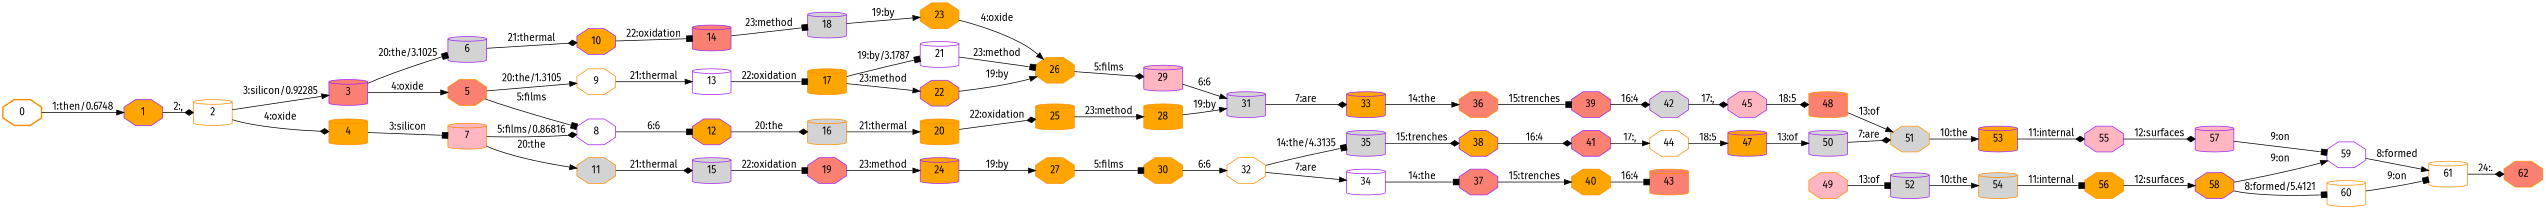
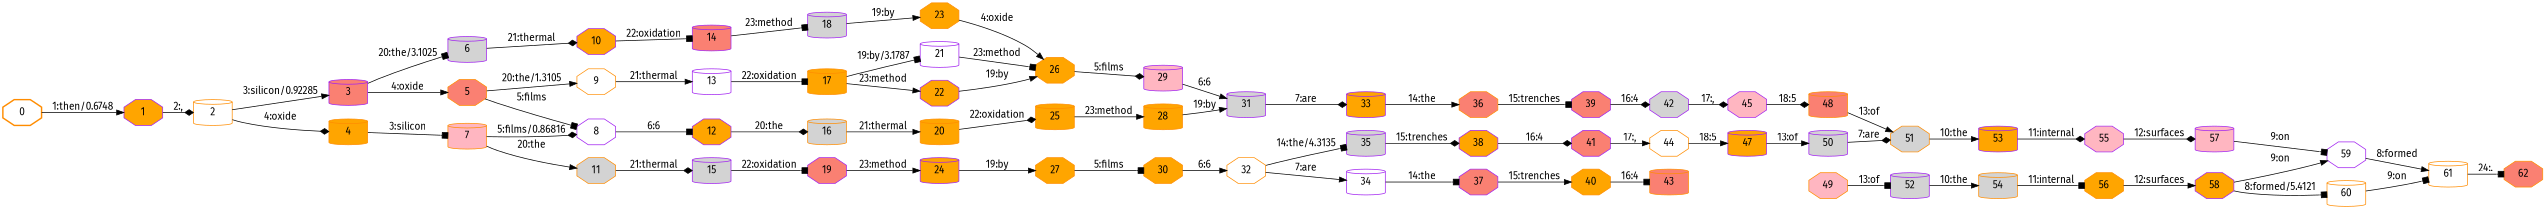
(2482, 174) -> (2482, 174)
